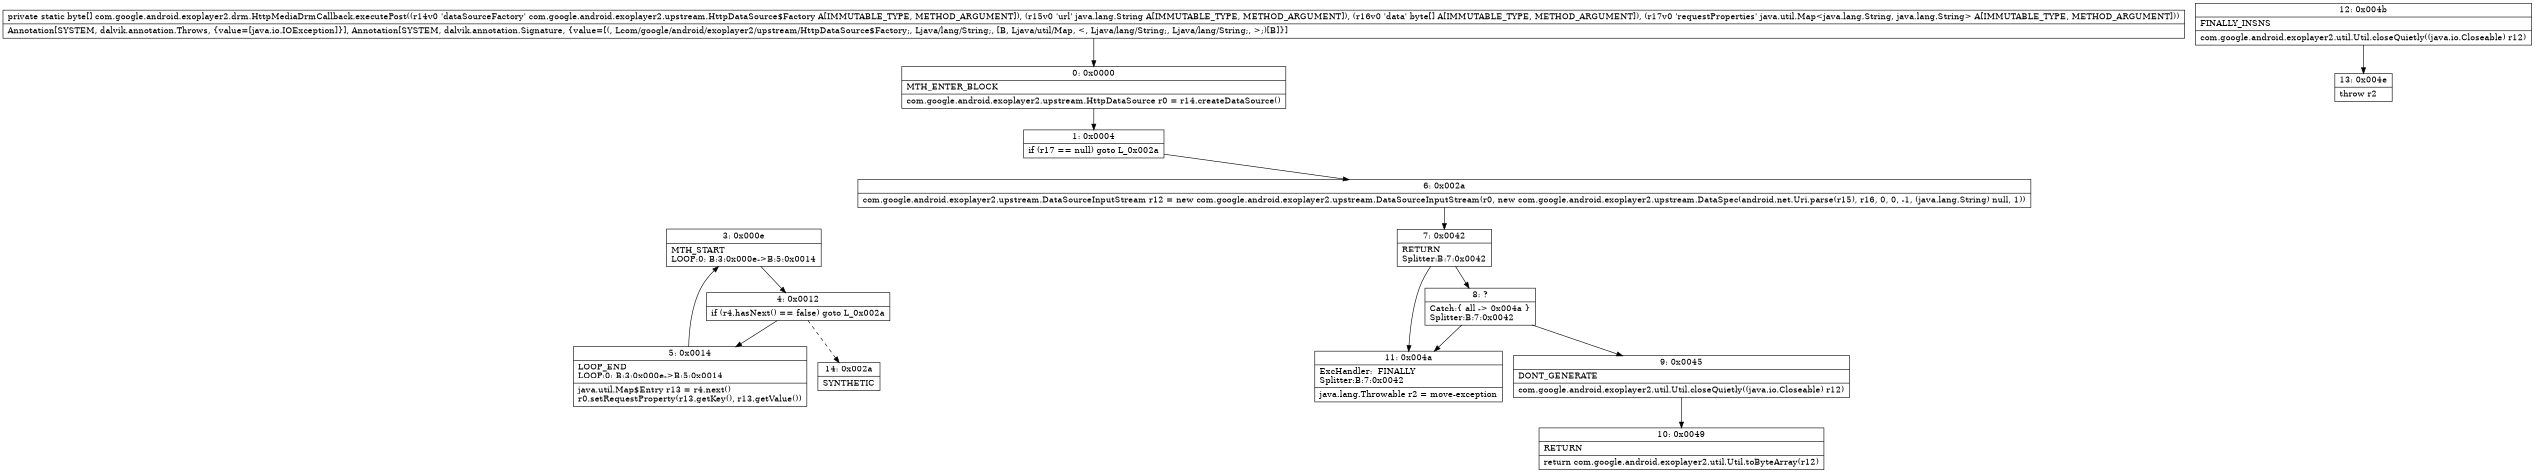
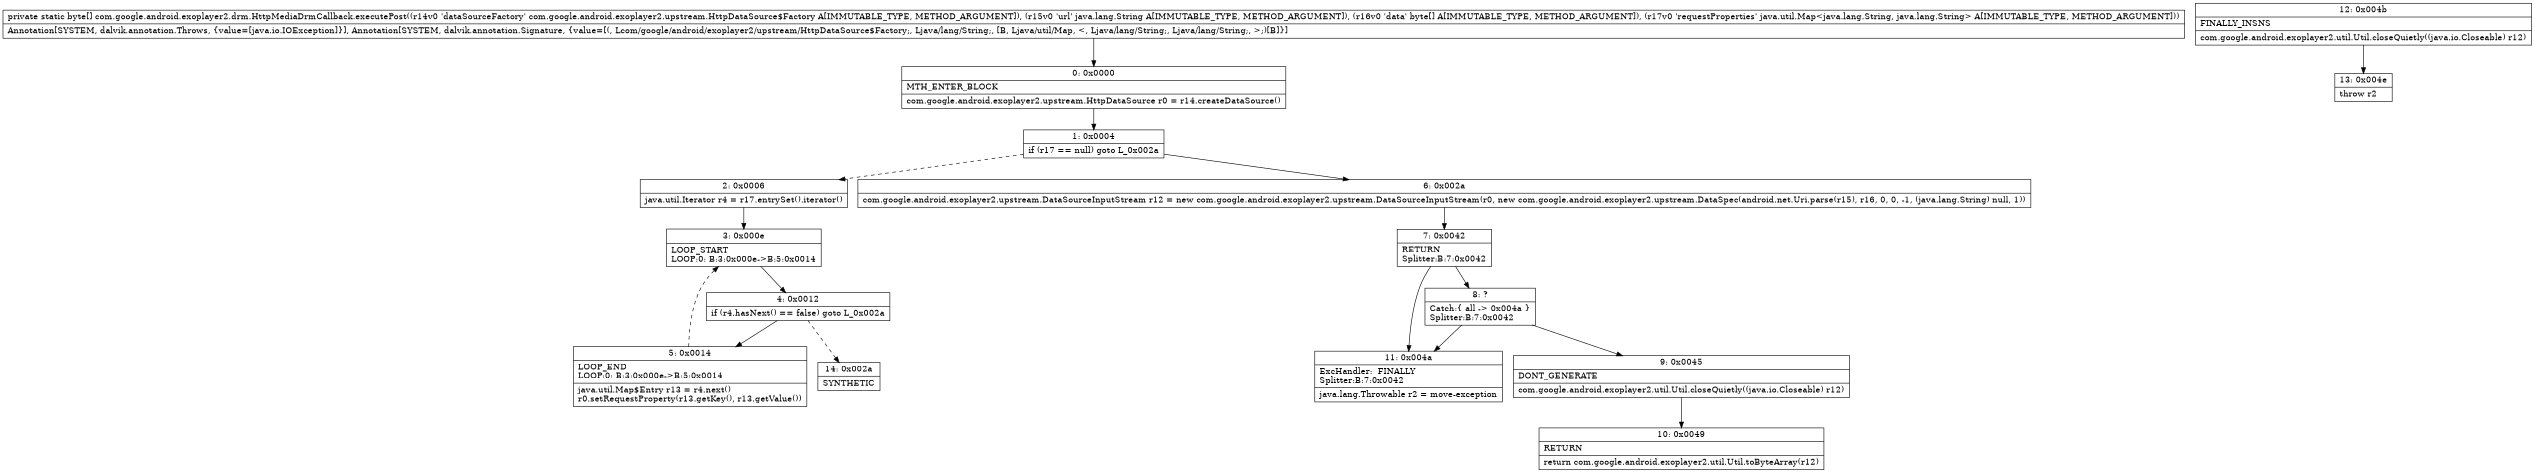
none -> (744, 194)
(698, 250) -> (700, 250)
(694, 306) -> (694, 306)
